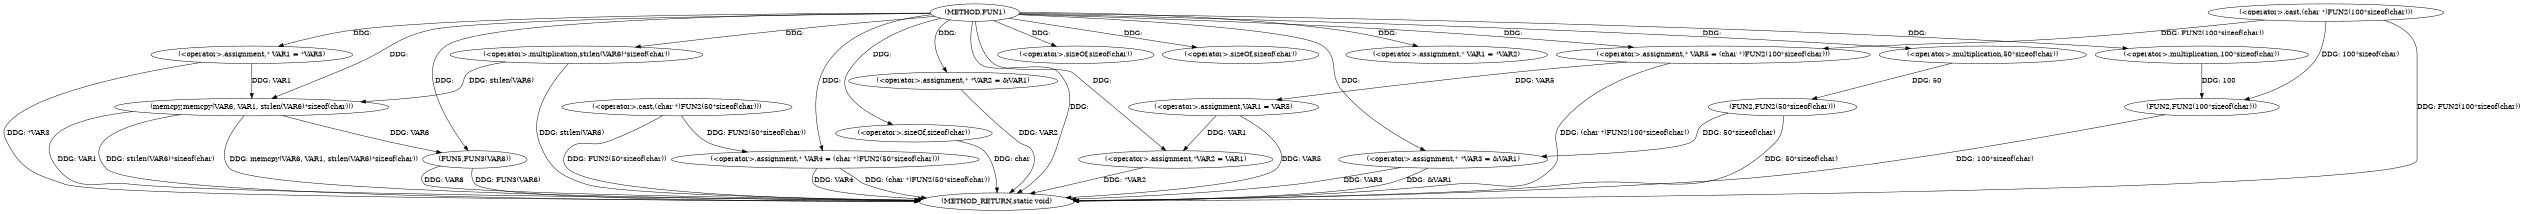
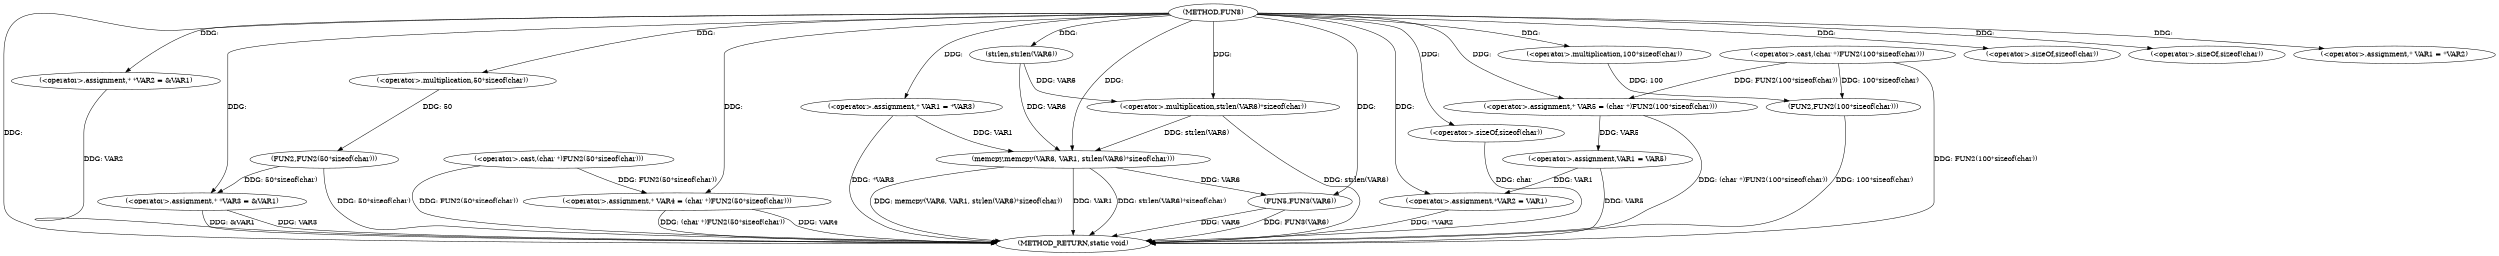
(975, 13) -> (1213, 13)
none -> (1021, 55)
